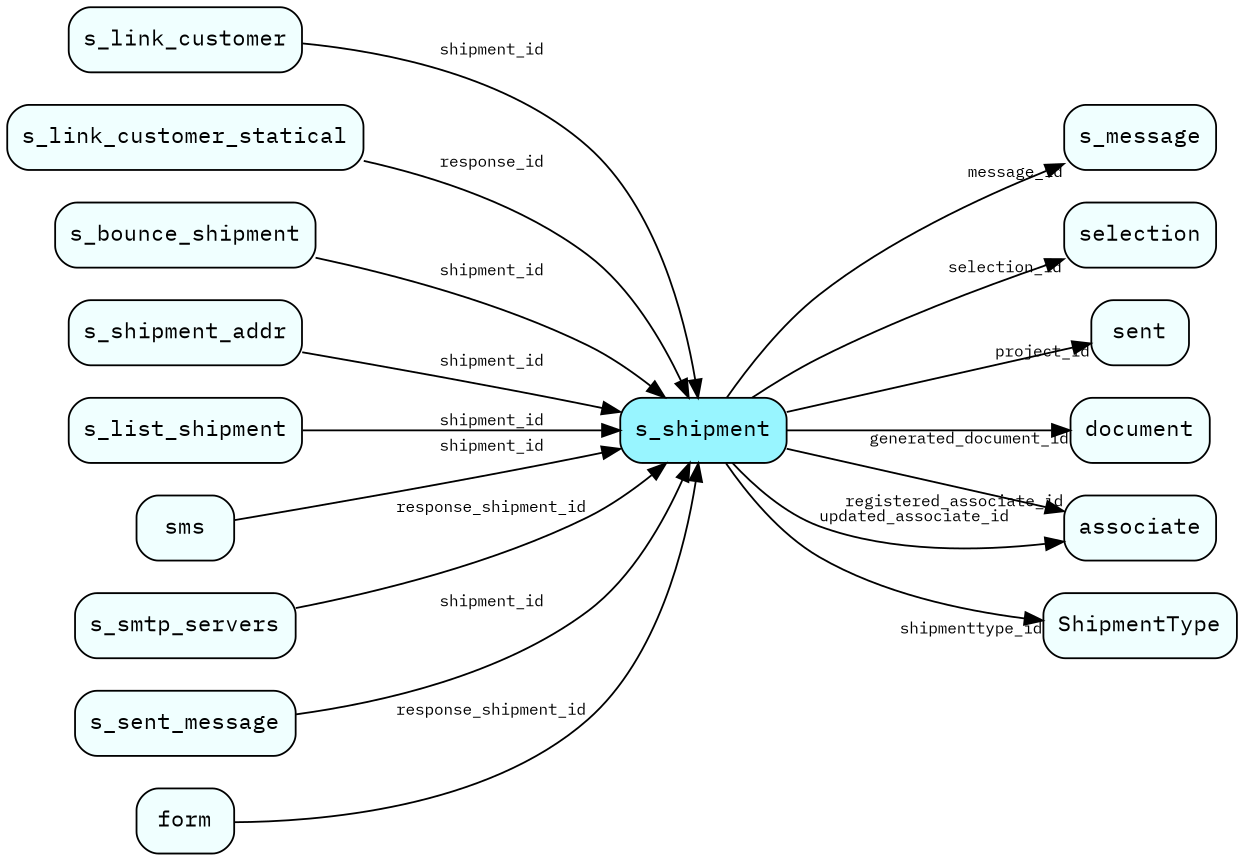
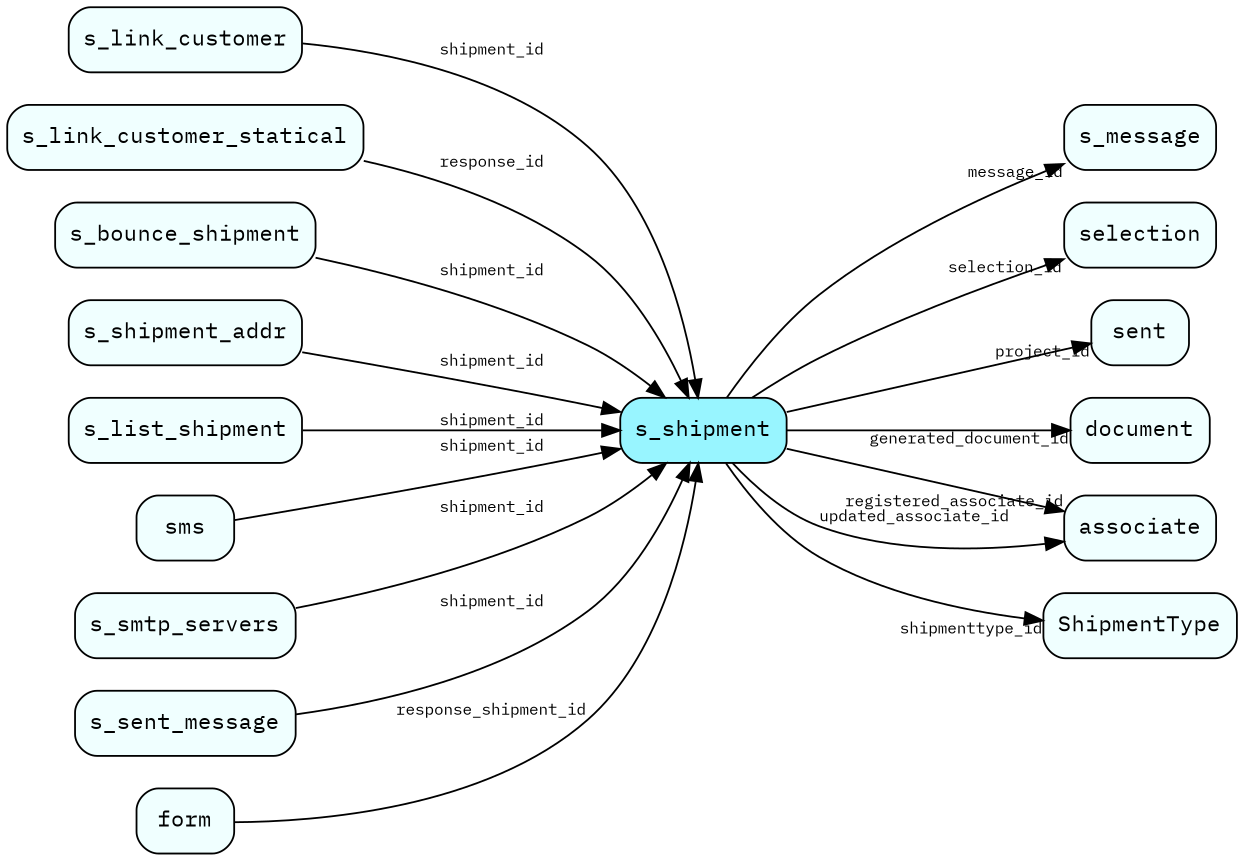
(492, 508) -> (492, 508)
